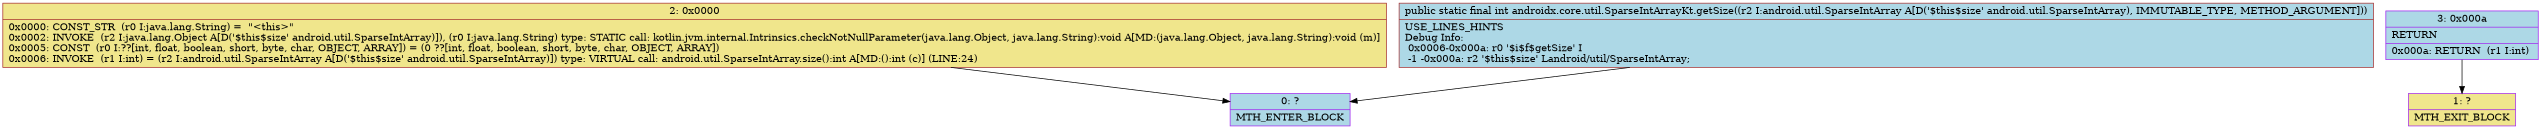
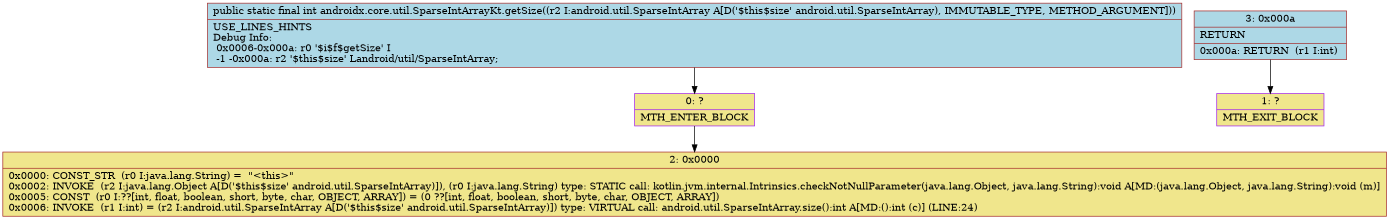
(2462, 35) -> (1270, 35)
(1087, 84) -> (695, 135)
(1290, 110) -> (695, 110)
